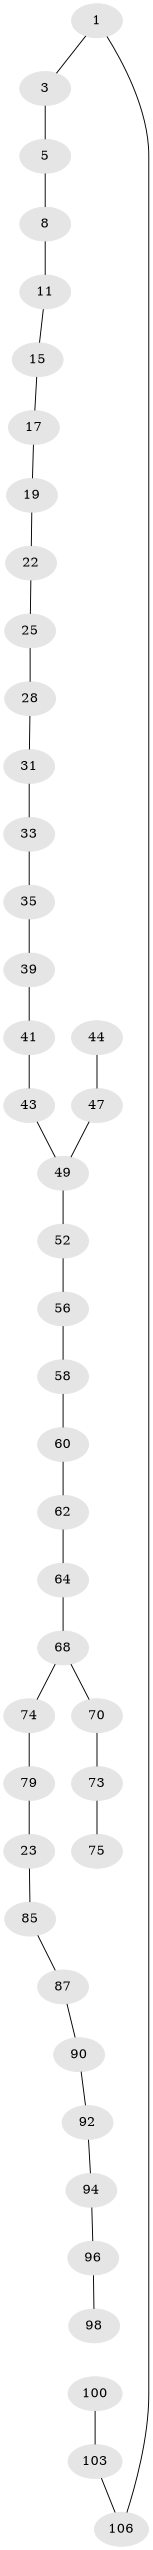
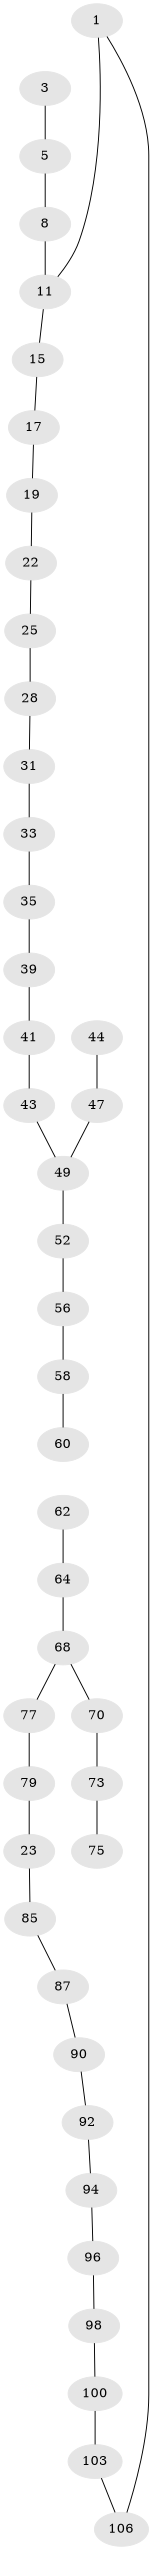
(71, 55) -> (96, 161)
(63, 1479) -> none
(29, 1716) -> (29, 1716)
none -> (95, 2360)
